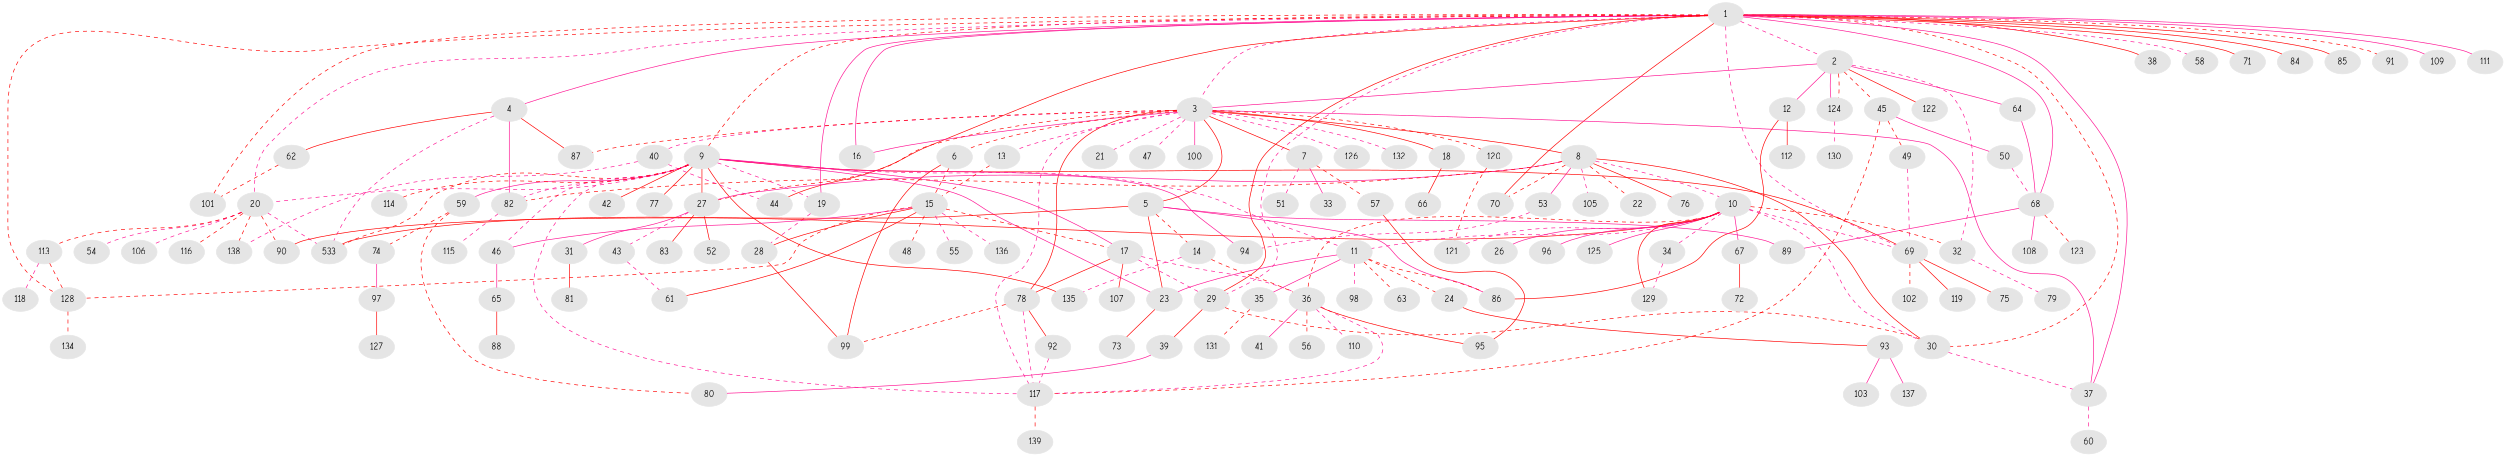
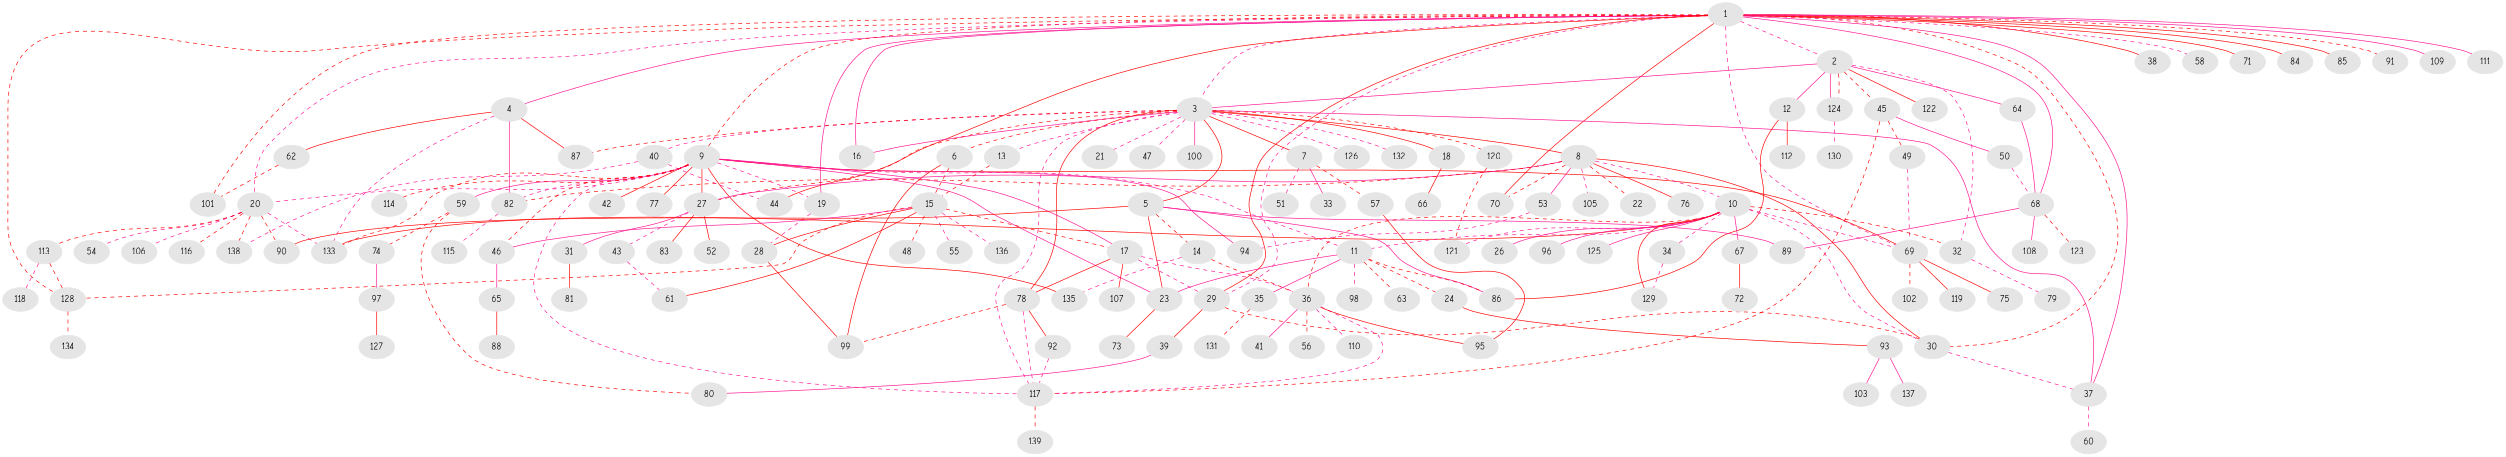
(548, 203) -> (548, 203)
(329, 252) -> (329, 252)
